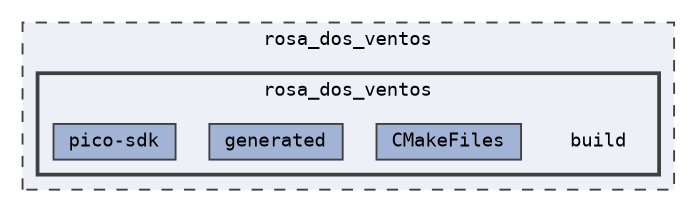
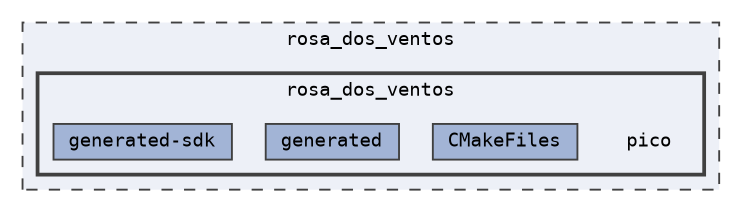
(115, 142) -> (143, 142)
(599, 142) -> (650, 142)
